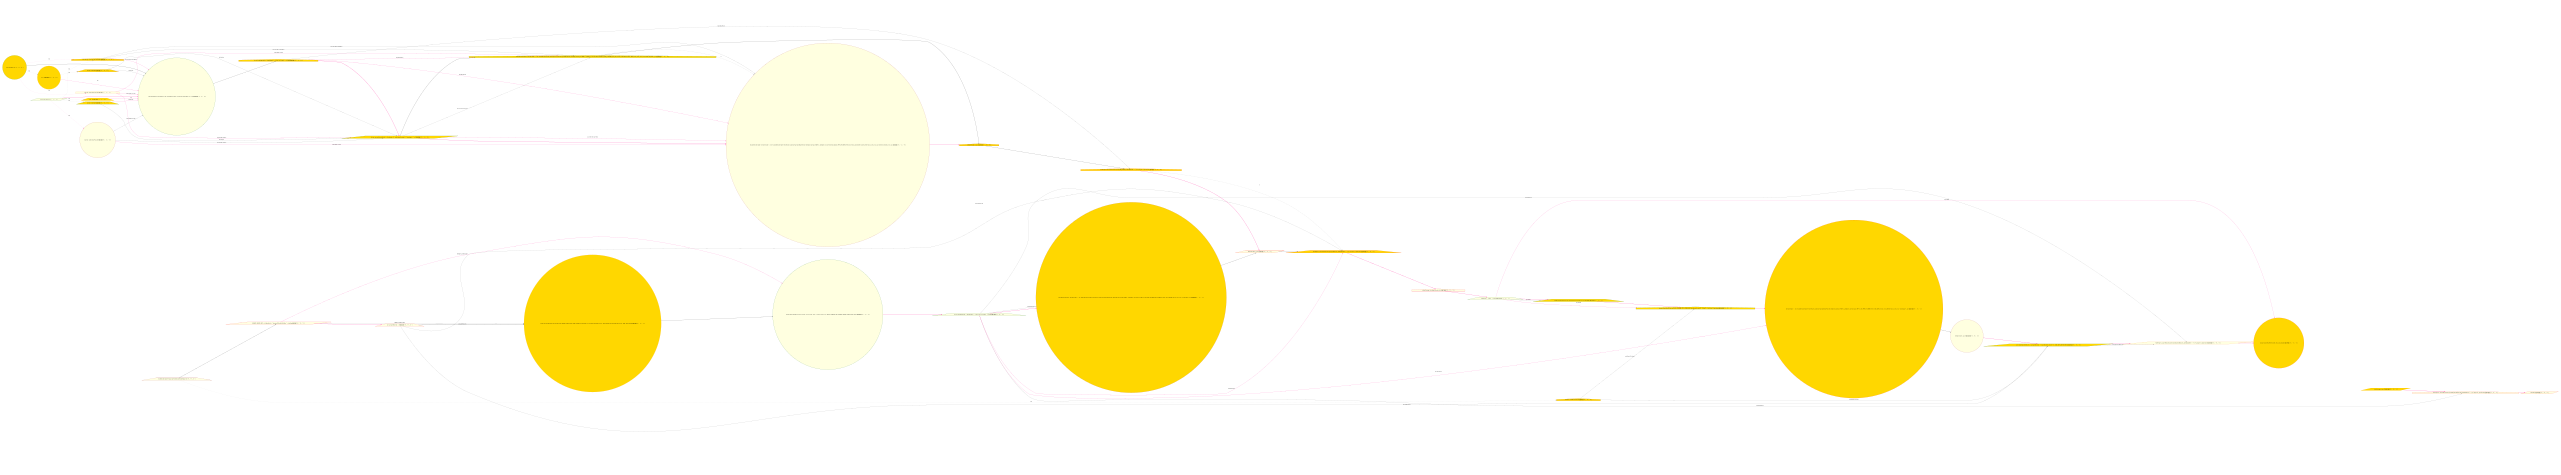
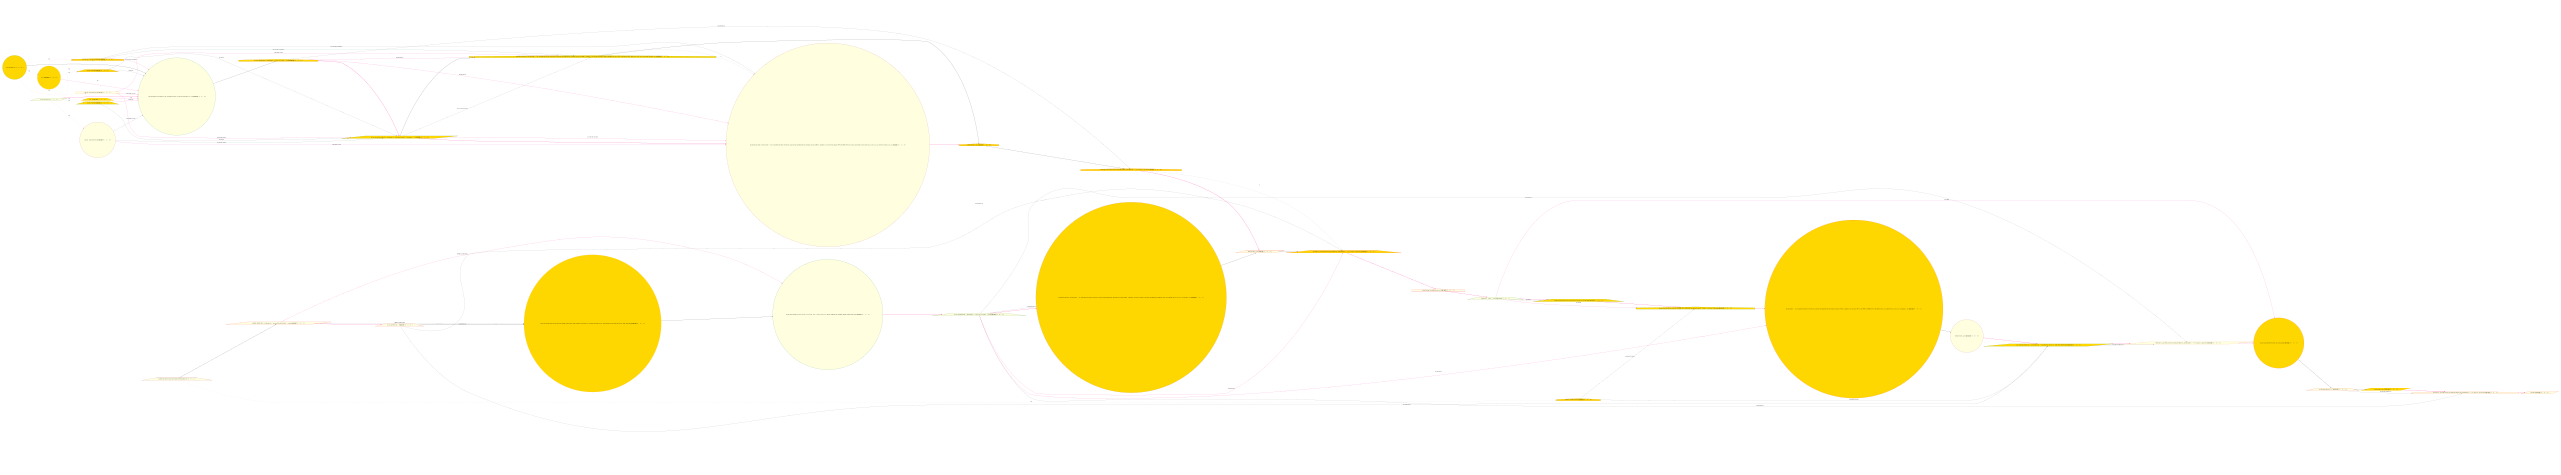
none -> (2333, 389)
